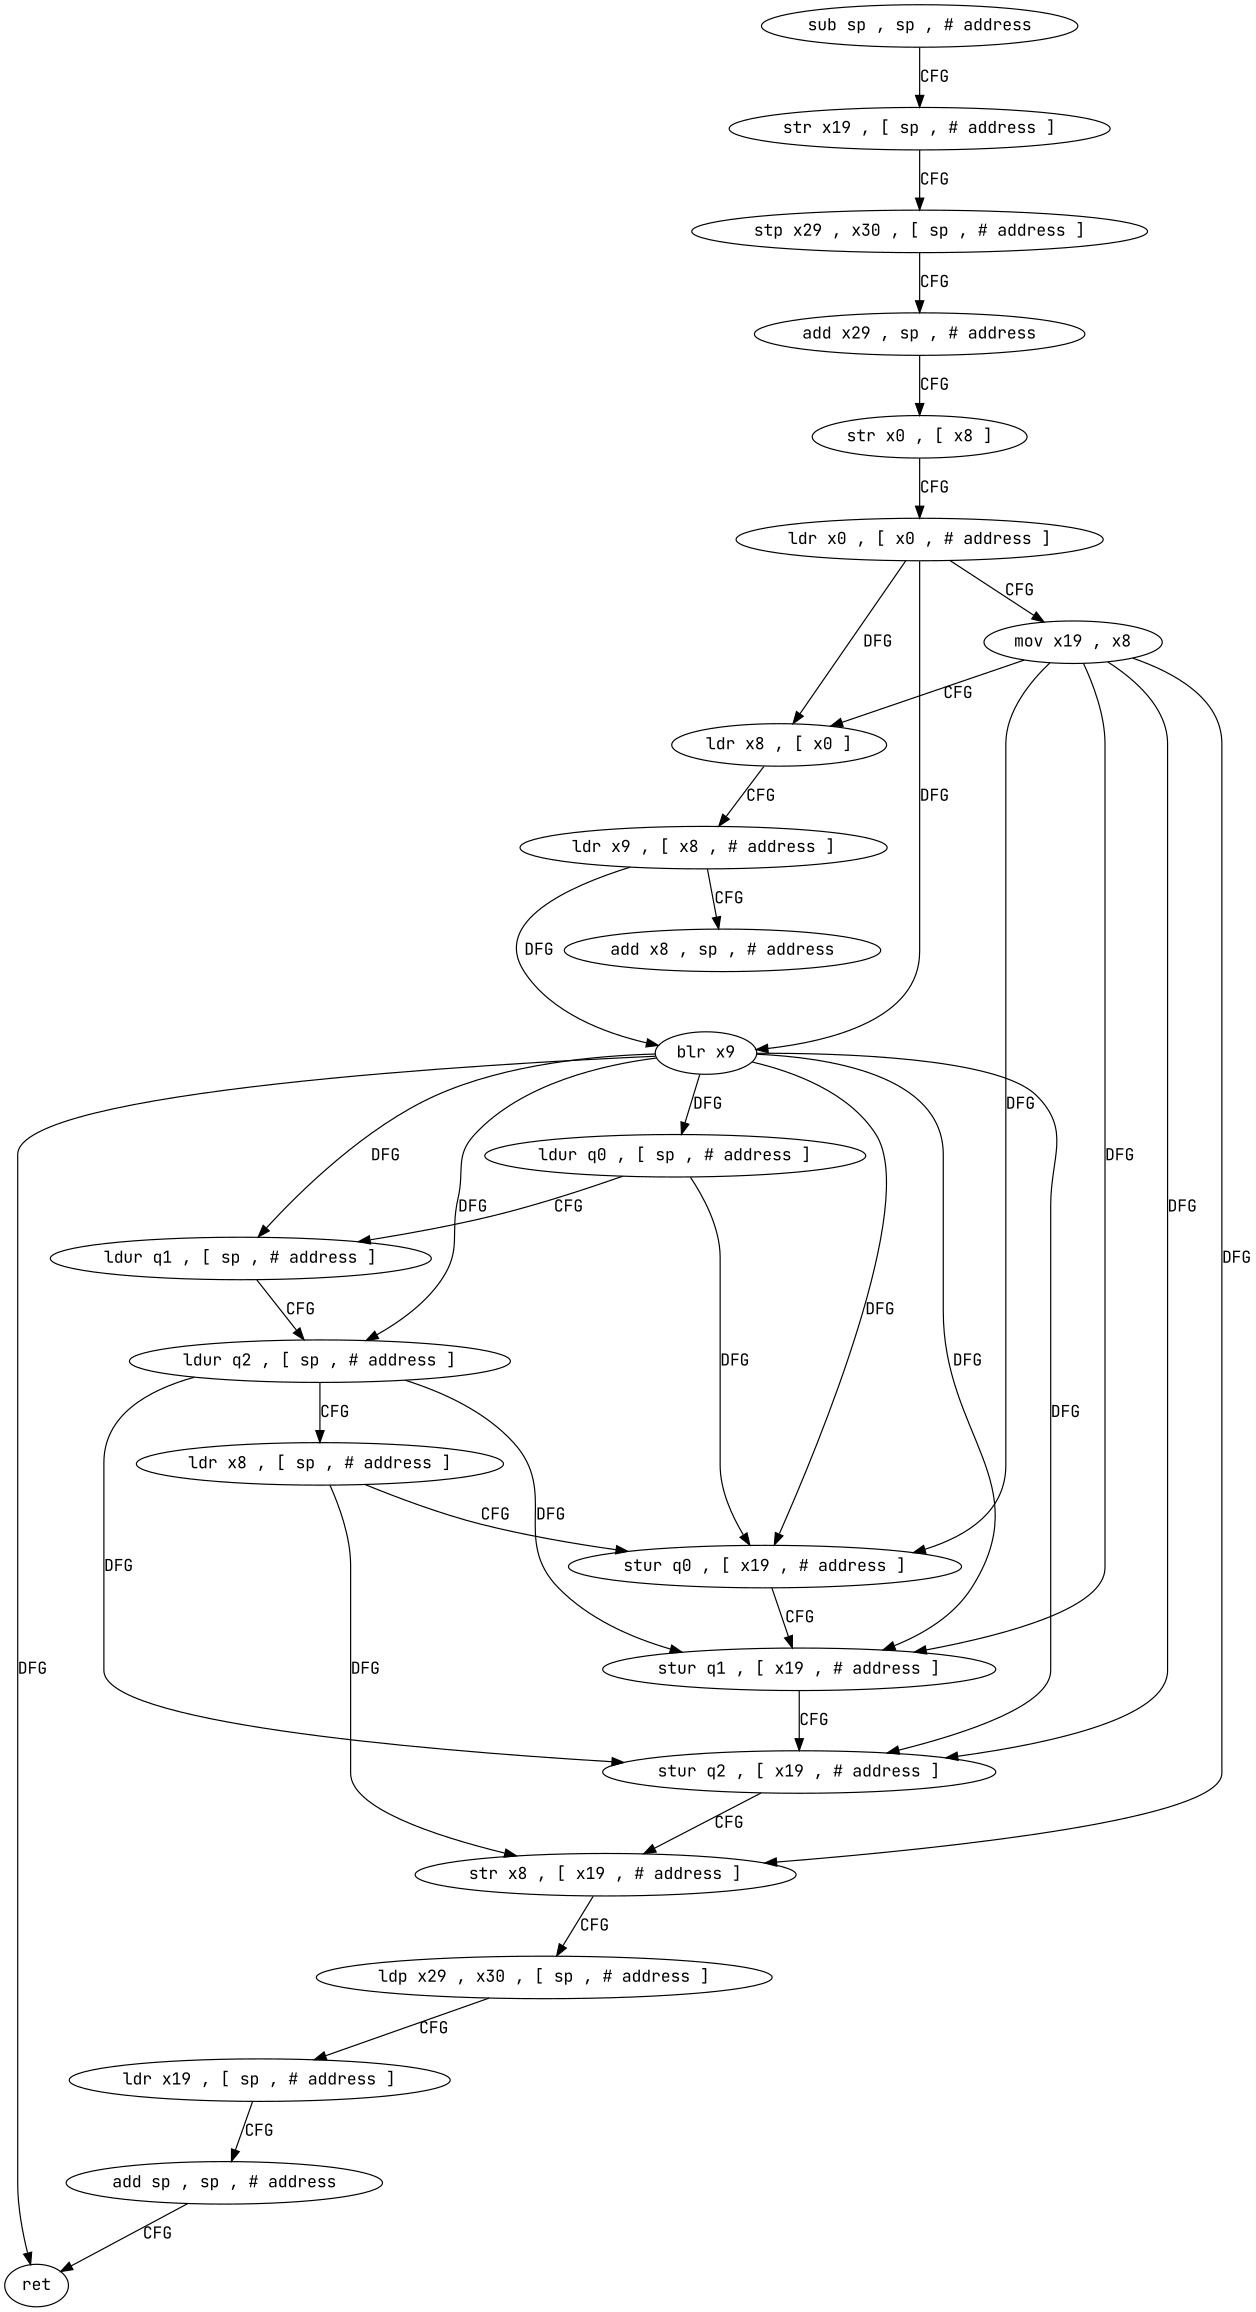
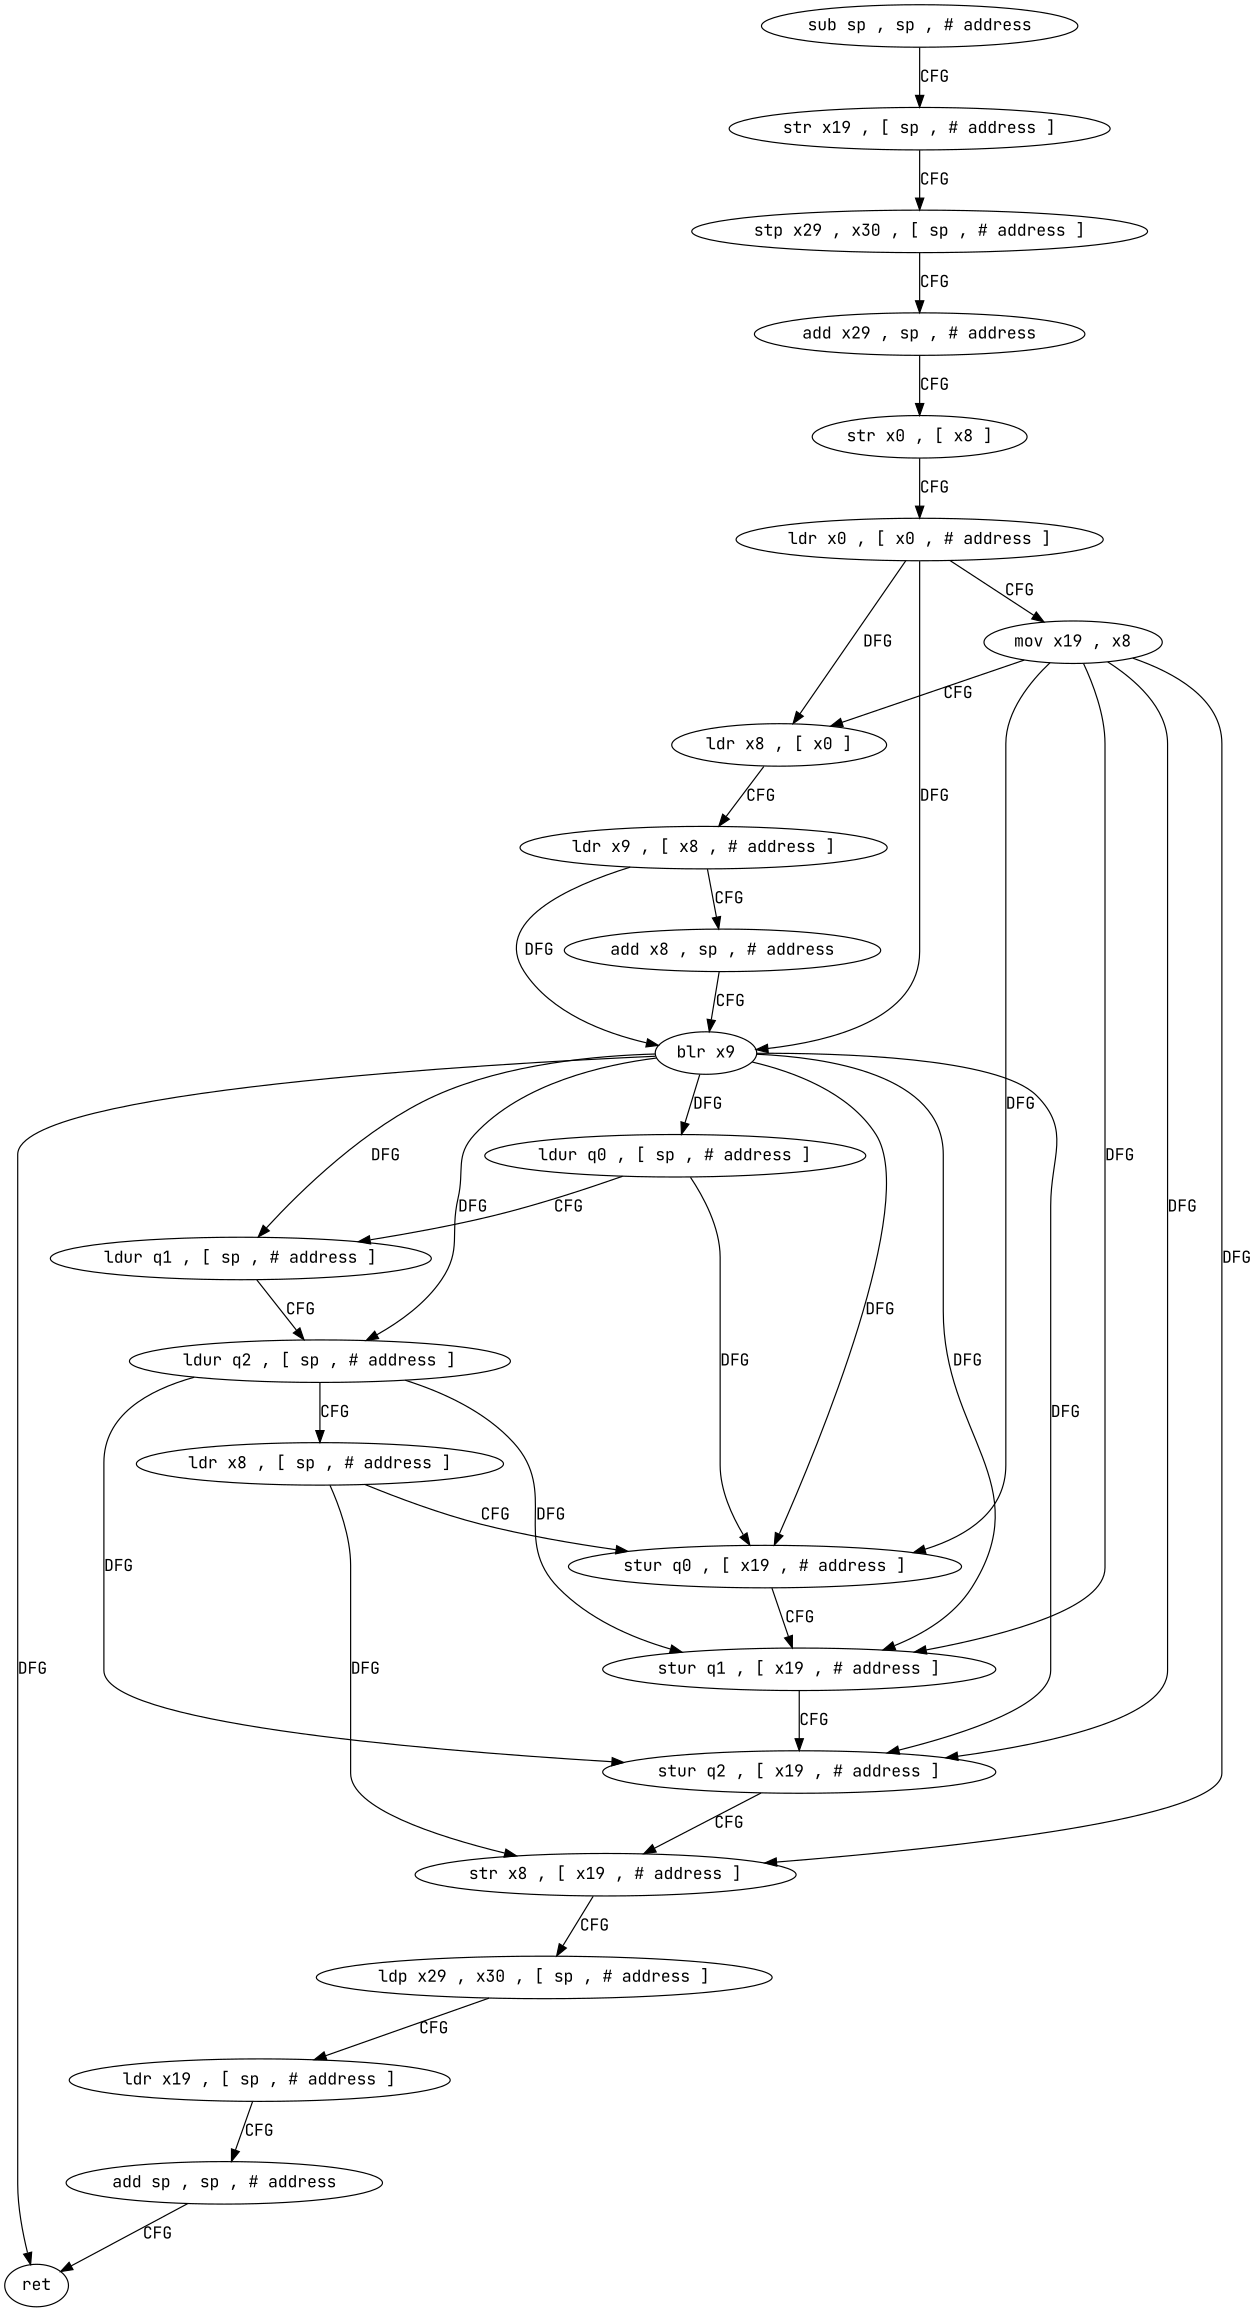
none -> (715, 996)
